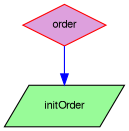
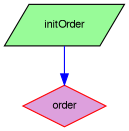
(64, 60) -> (64, 60)
